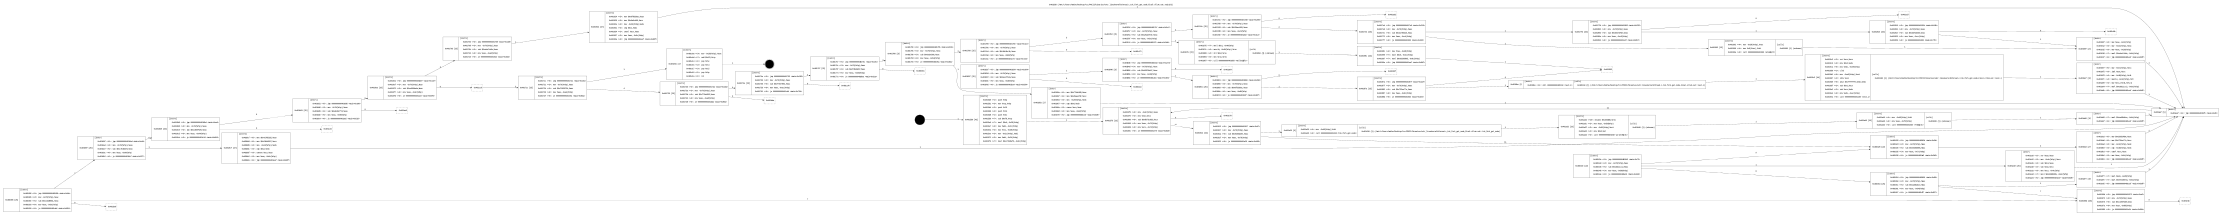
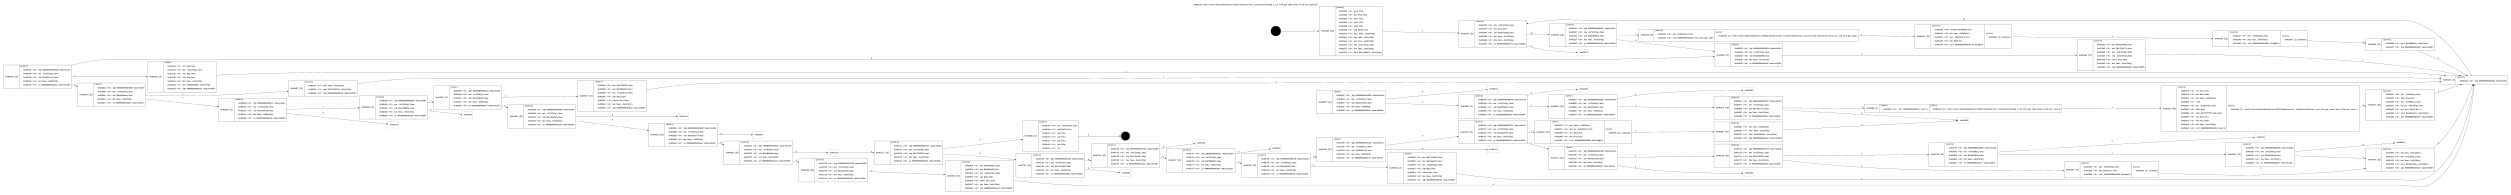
(1073, 200) -> (322, 109)
